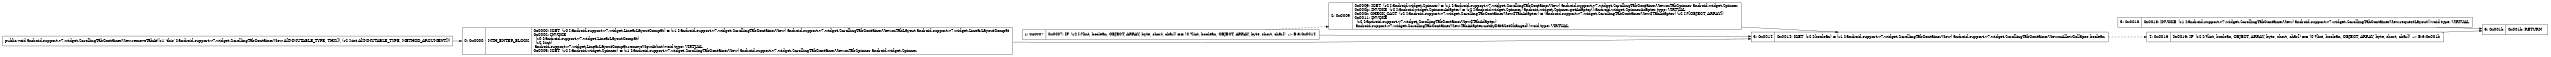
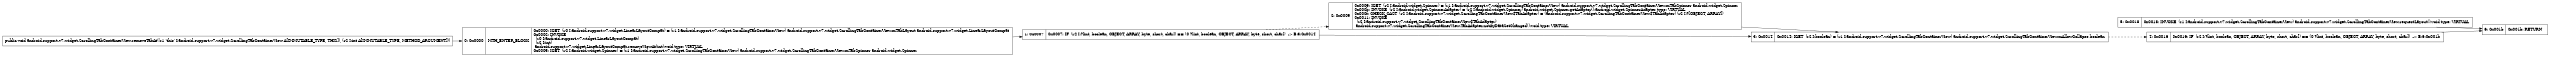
(1381, 42) -> (1016, 37)
